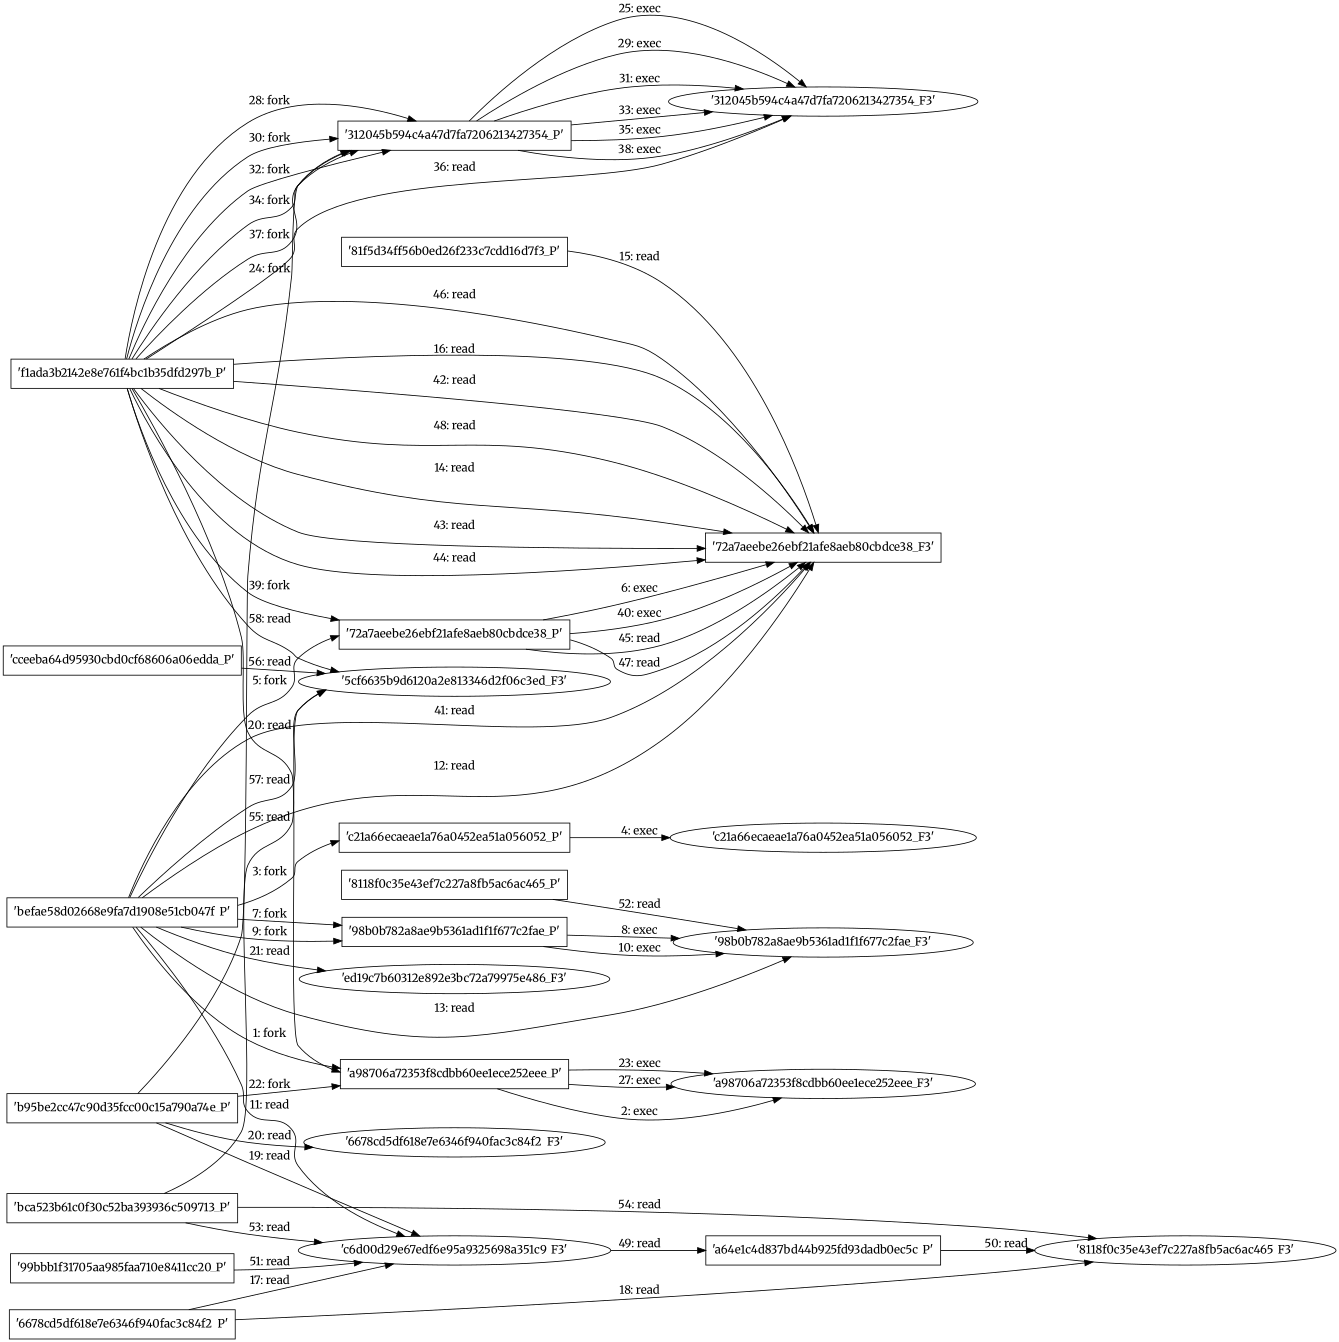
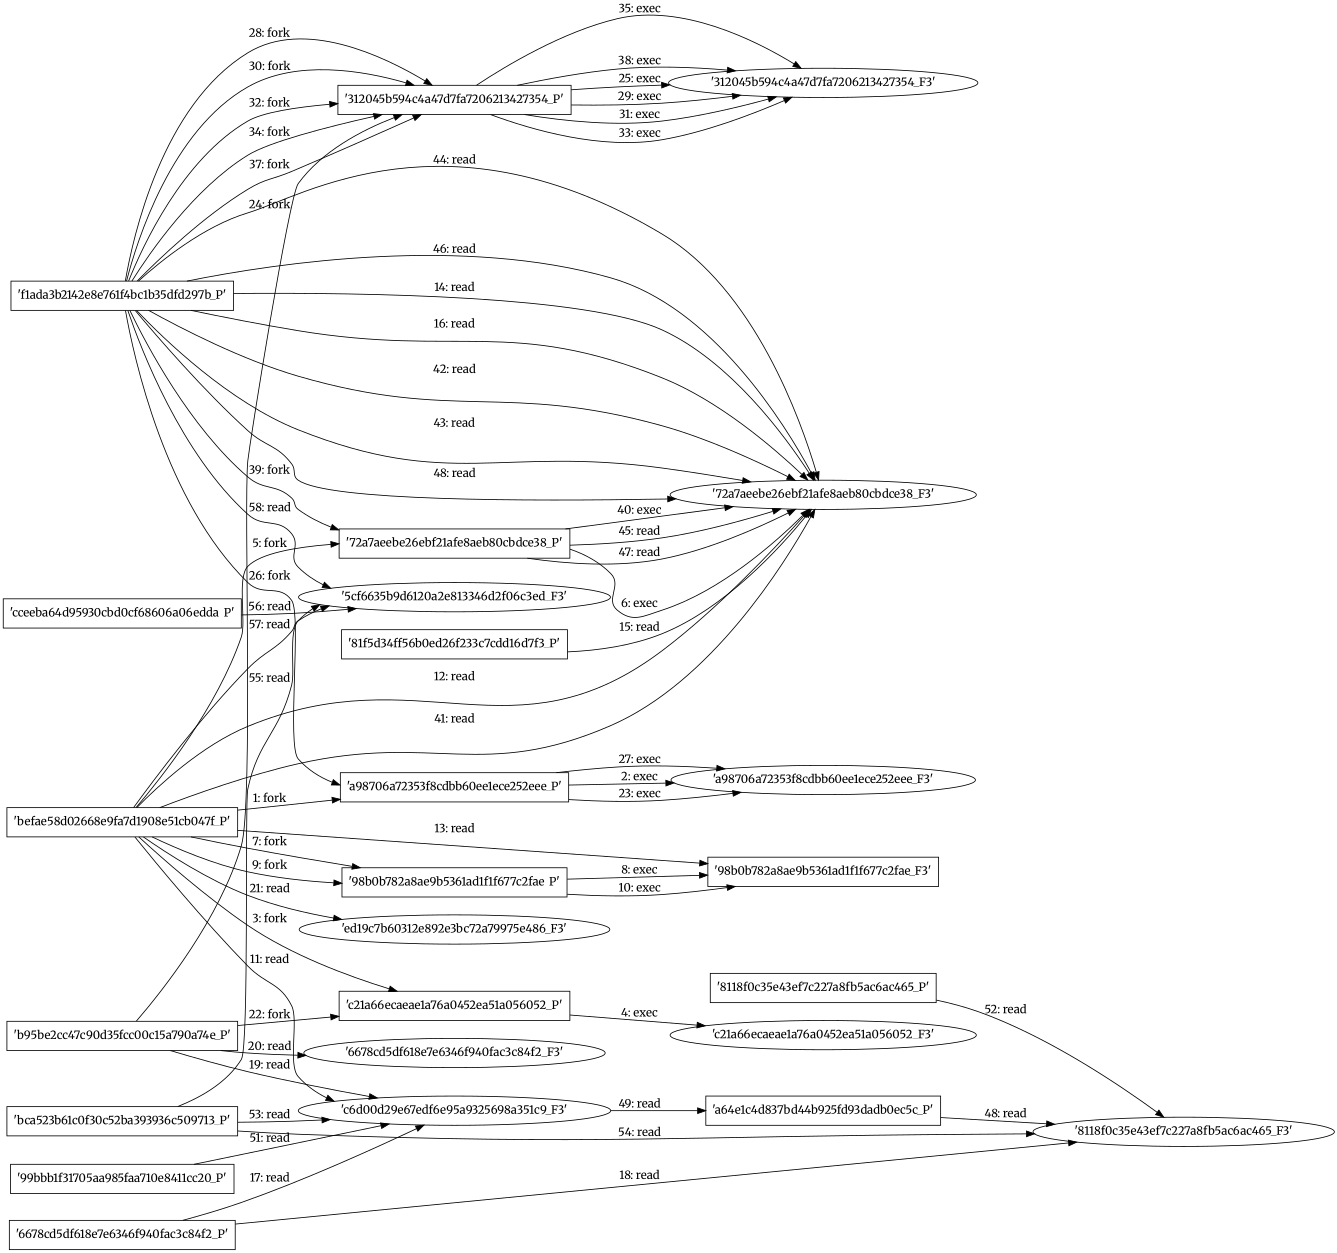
(437, 187) -> none
(823, 548) -> (823, 495)
(270, 726) -> (270, 576)
(645, 914) -> (1052, 1045)
(823, 942) -> (823, 872)
(285, 1091) -> (284, 1021)
(1006, 1244) -> (1006, 1114)
